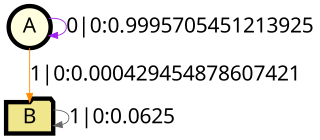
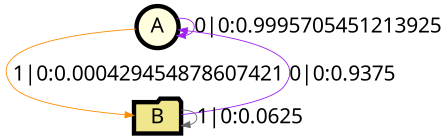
none -> (289, 76)
